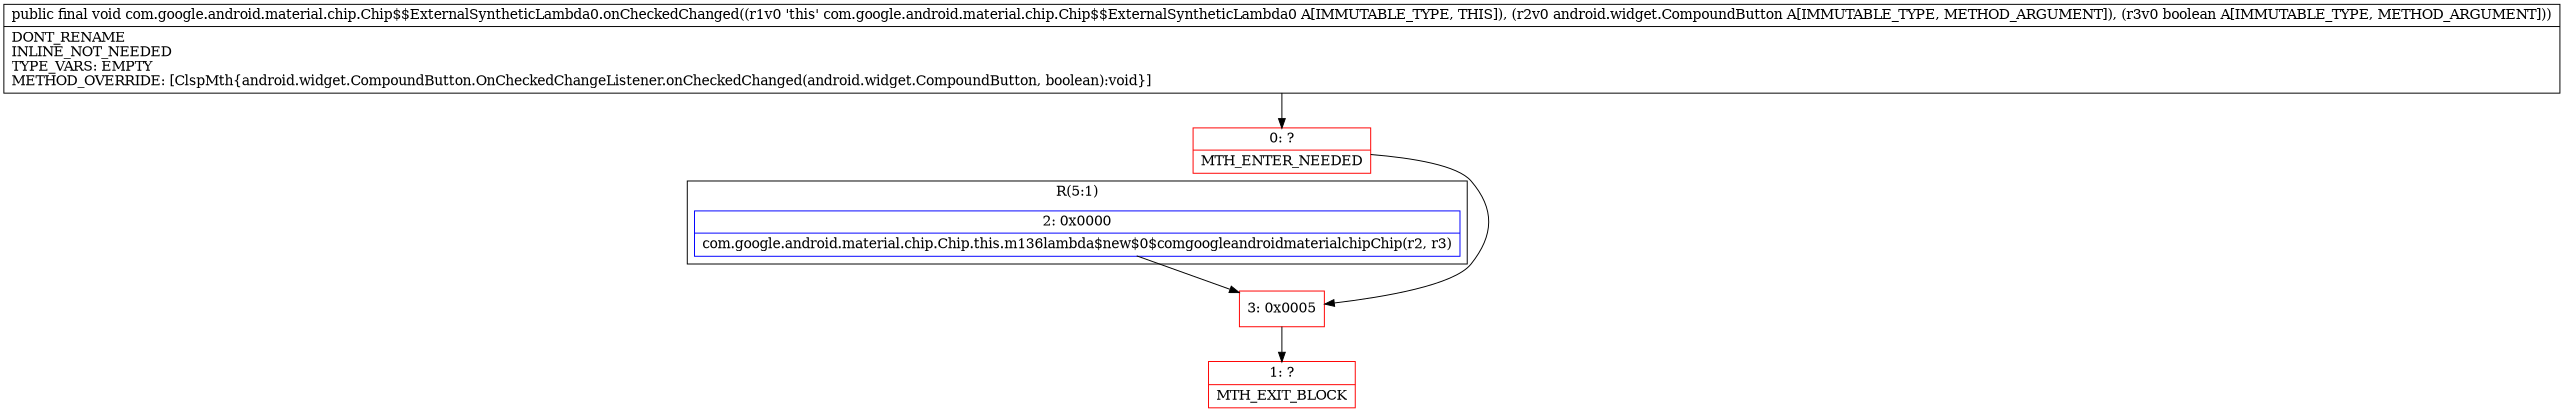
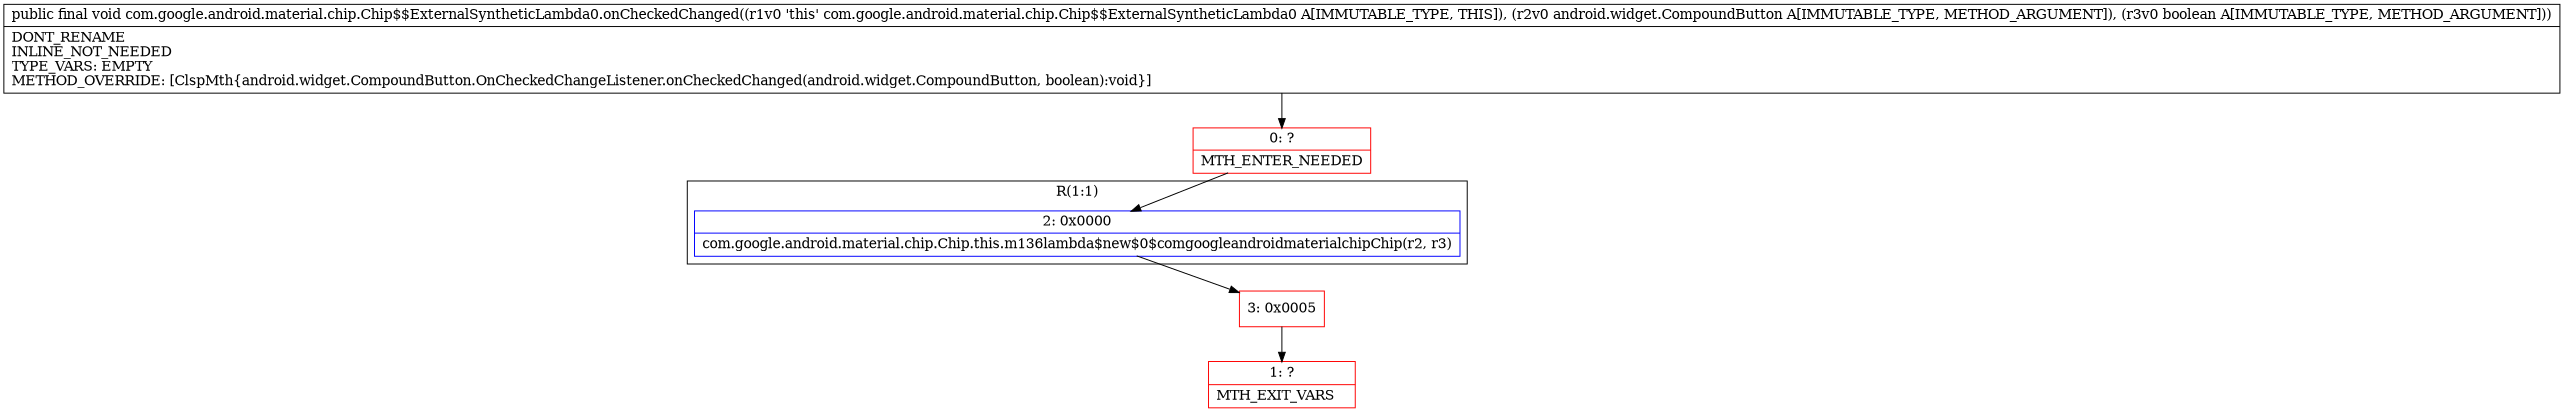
(1077, 192) -> (1077, 192)
(1485, 241) -> (1184, 190)
(1282, 396) -> (1276, 396)
